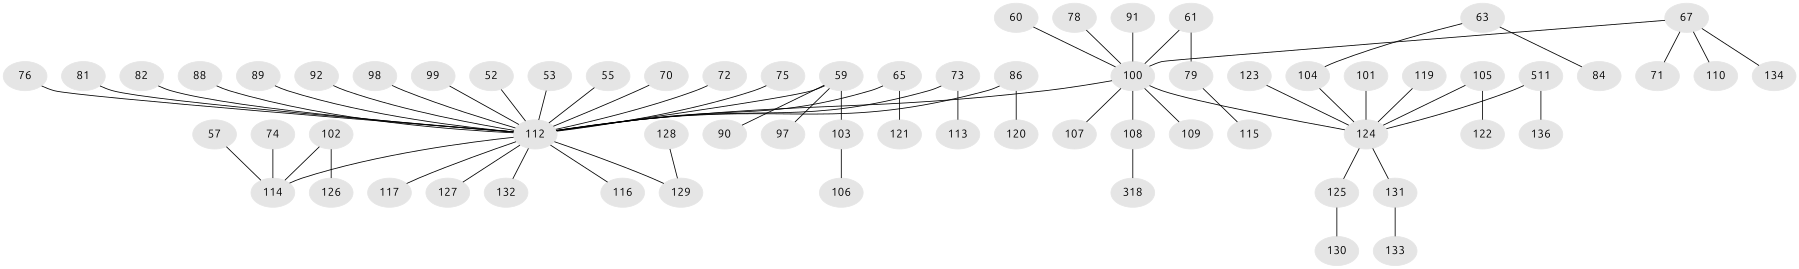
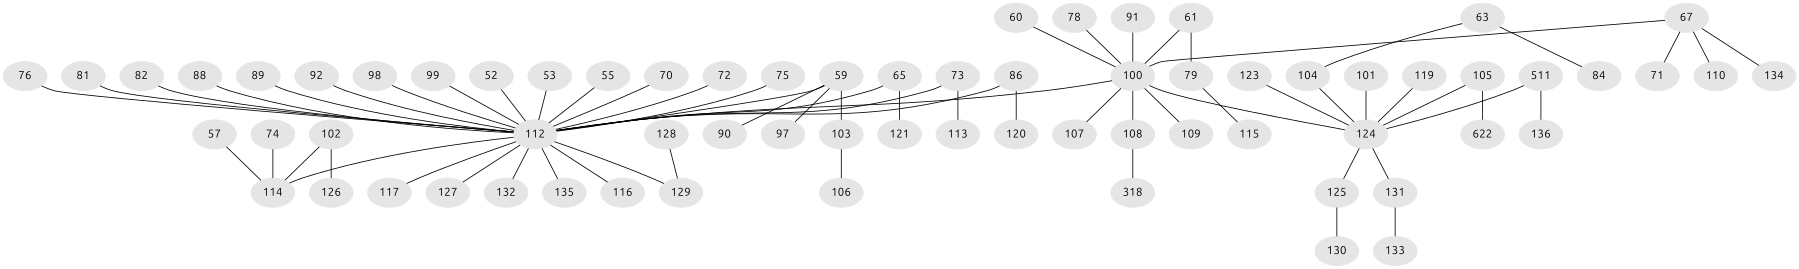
(1483, 134) -> (1483, 134)
none -> (564, 193)
